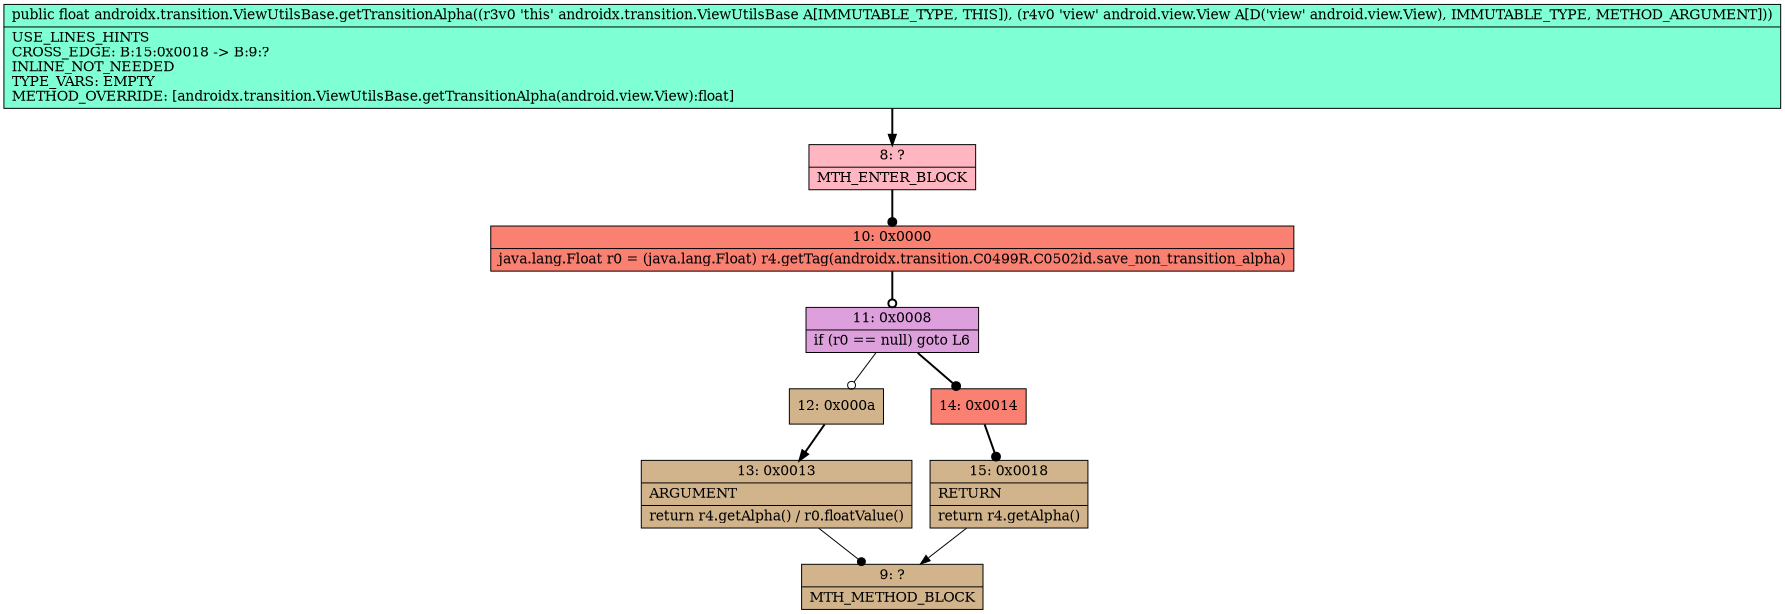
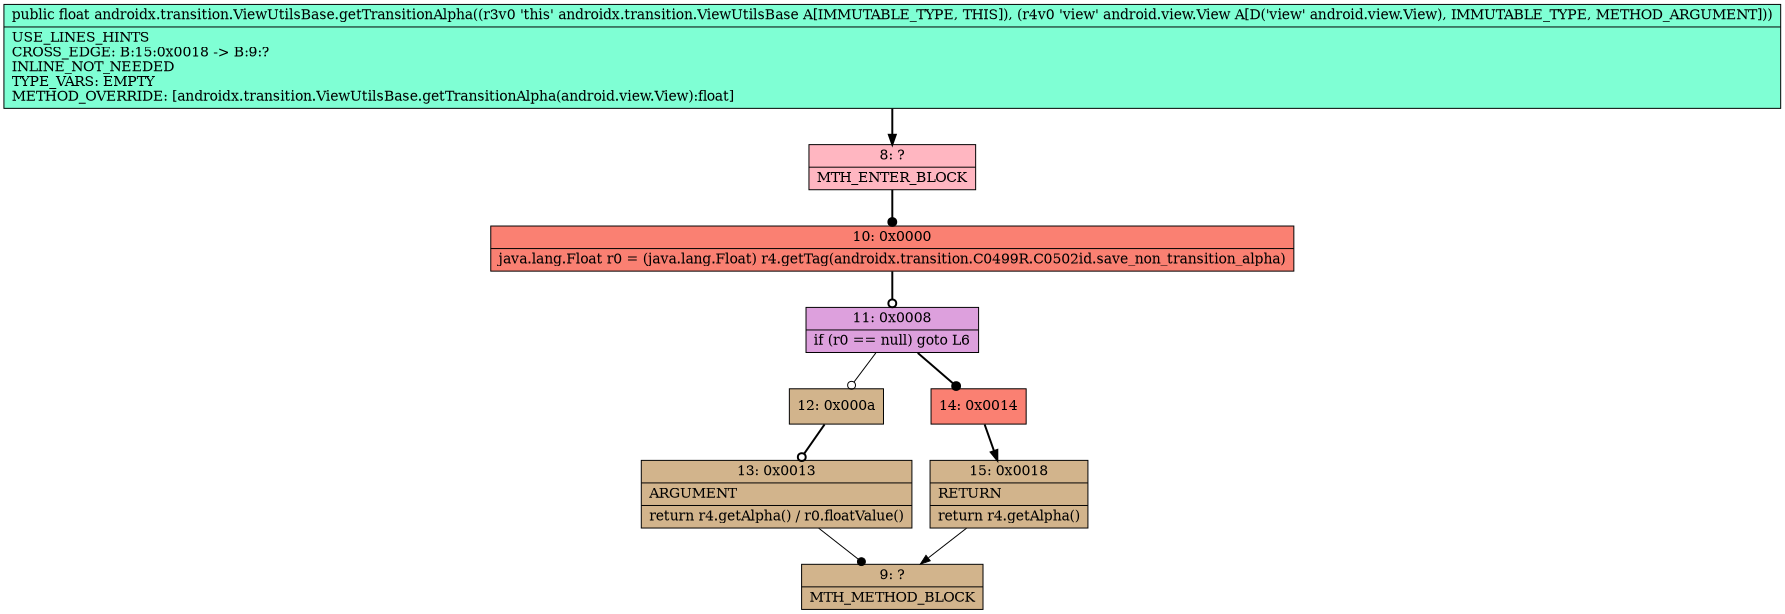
(815, 438) -> (814, 439)
(990, 439) -> (989, 438)
